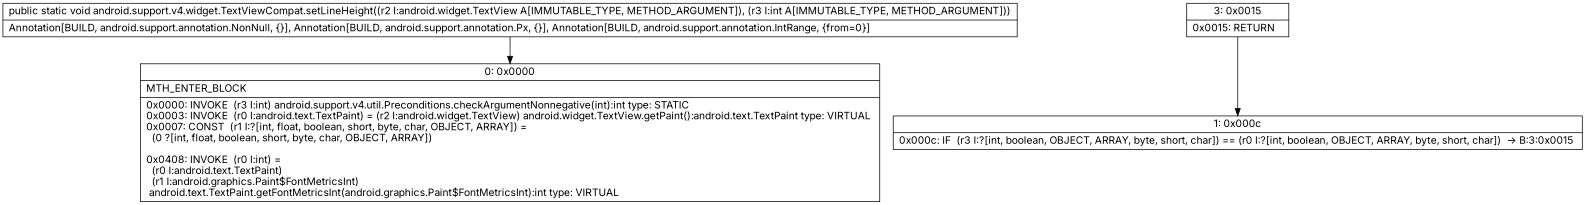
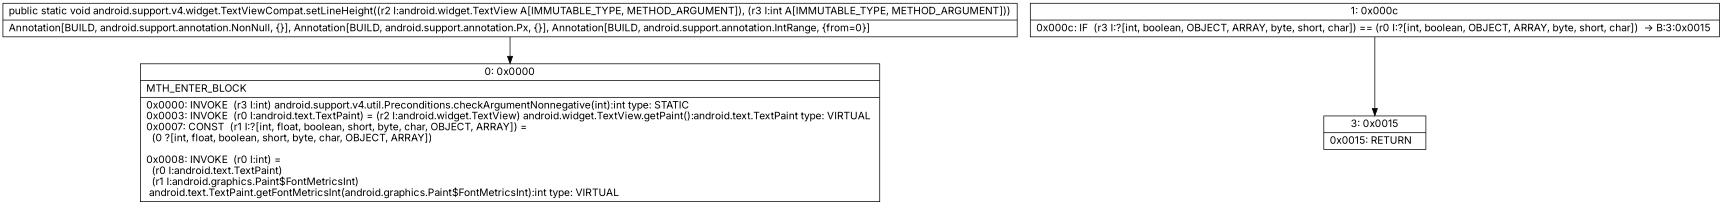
(1238, 73) -> (1375, 73)
(215, 160) -> (215, 160)
